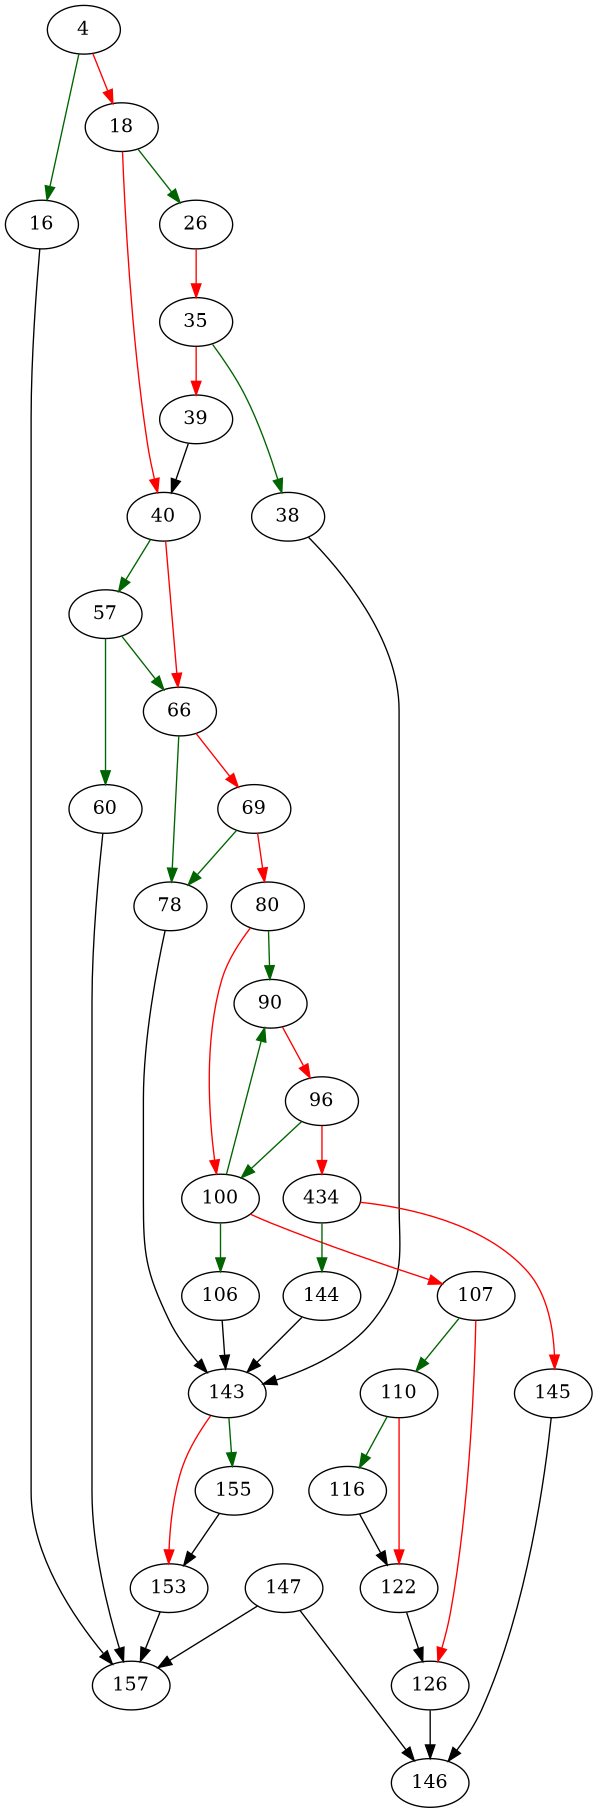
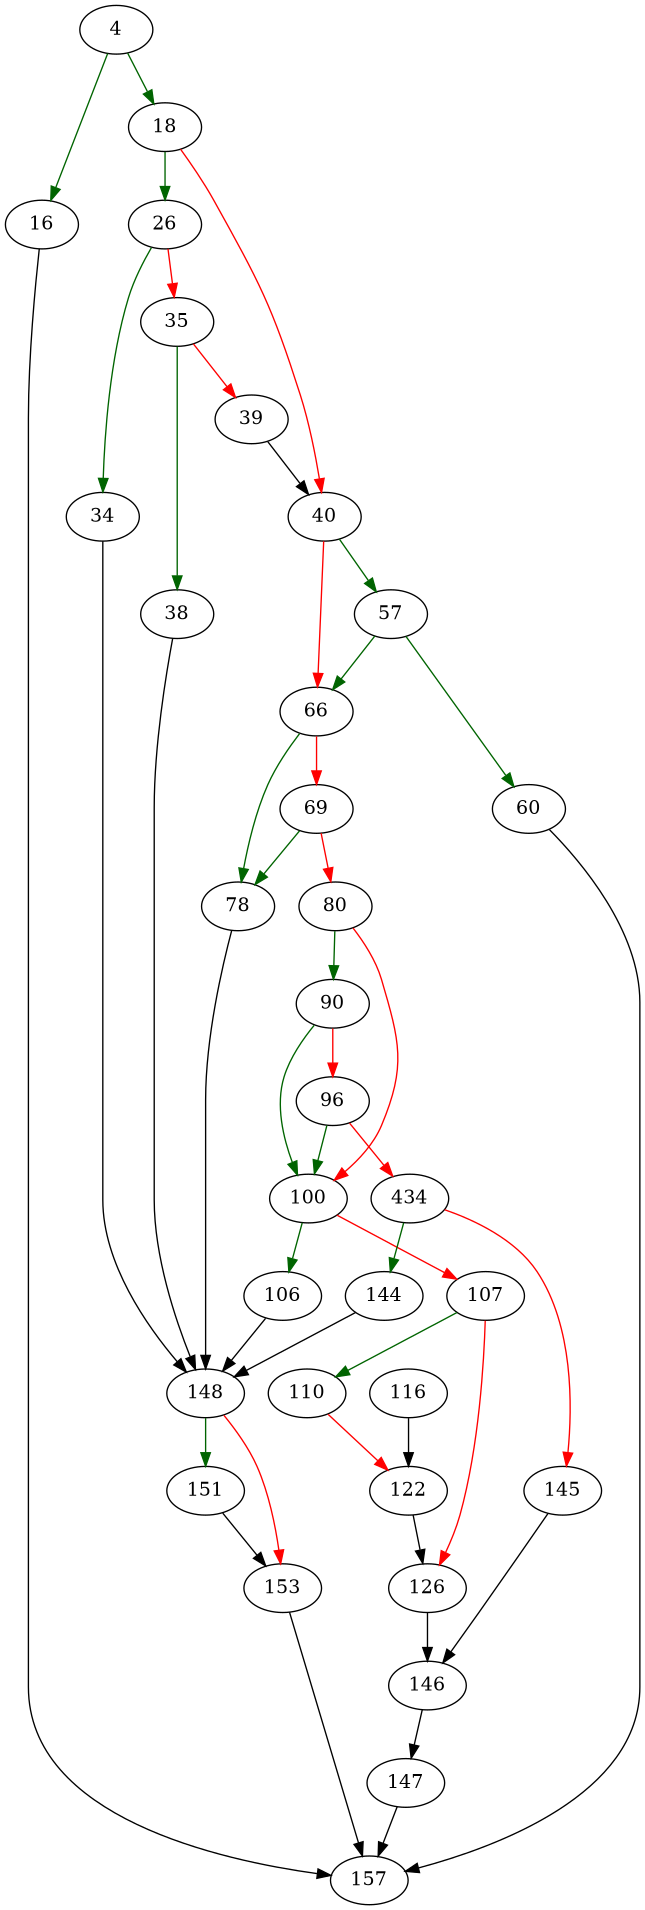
(100, 72) -> (138, 72)
none -> (103, 517)
(244, 1108) -> (281, 1090)
(227, 1393) -> (206, 1393)
(377, 1436) -> none
(234, 1491) -> (206, 1491)
(353, 1680) -> (418, 1727)
